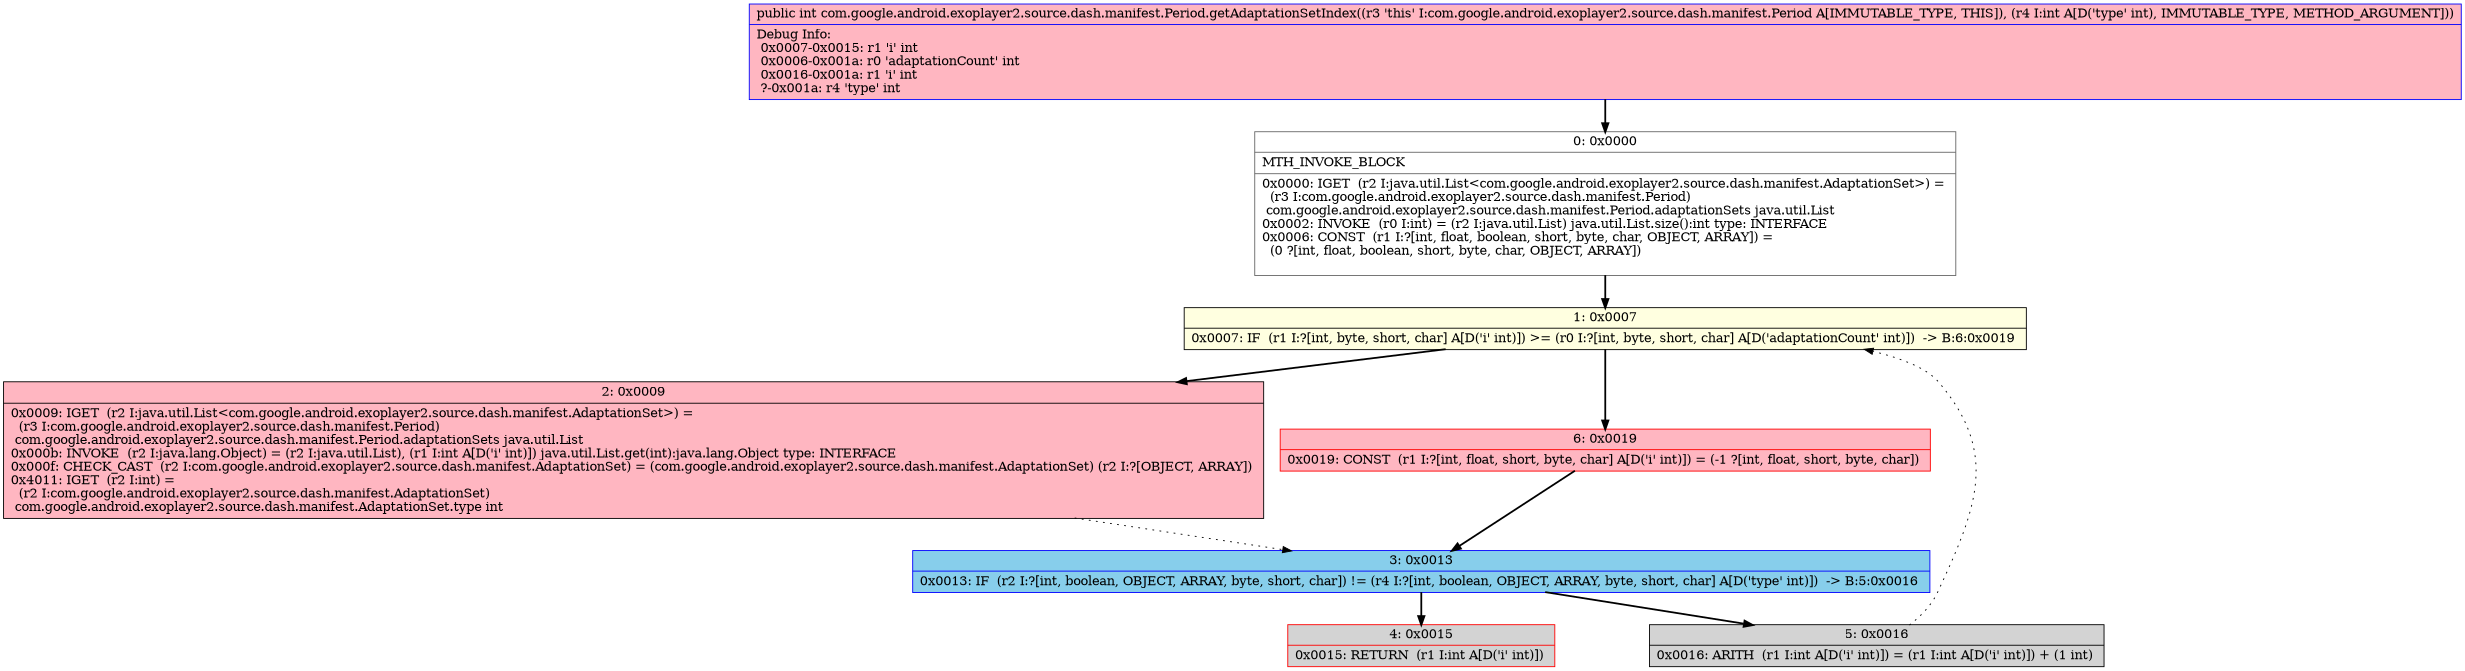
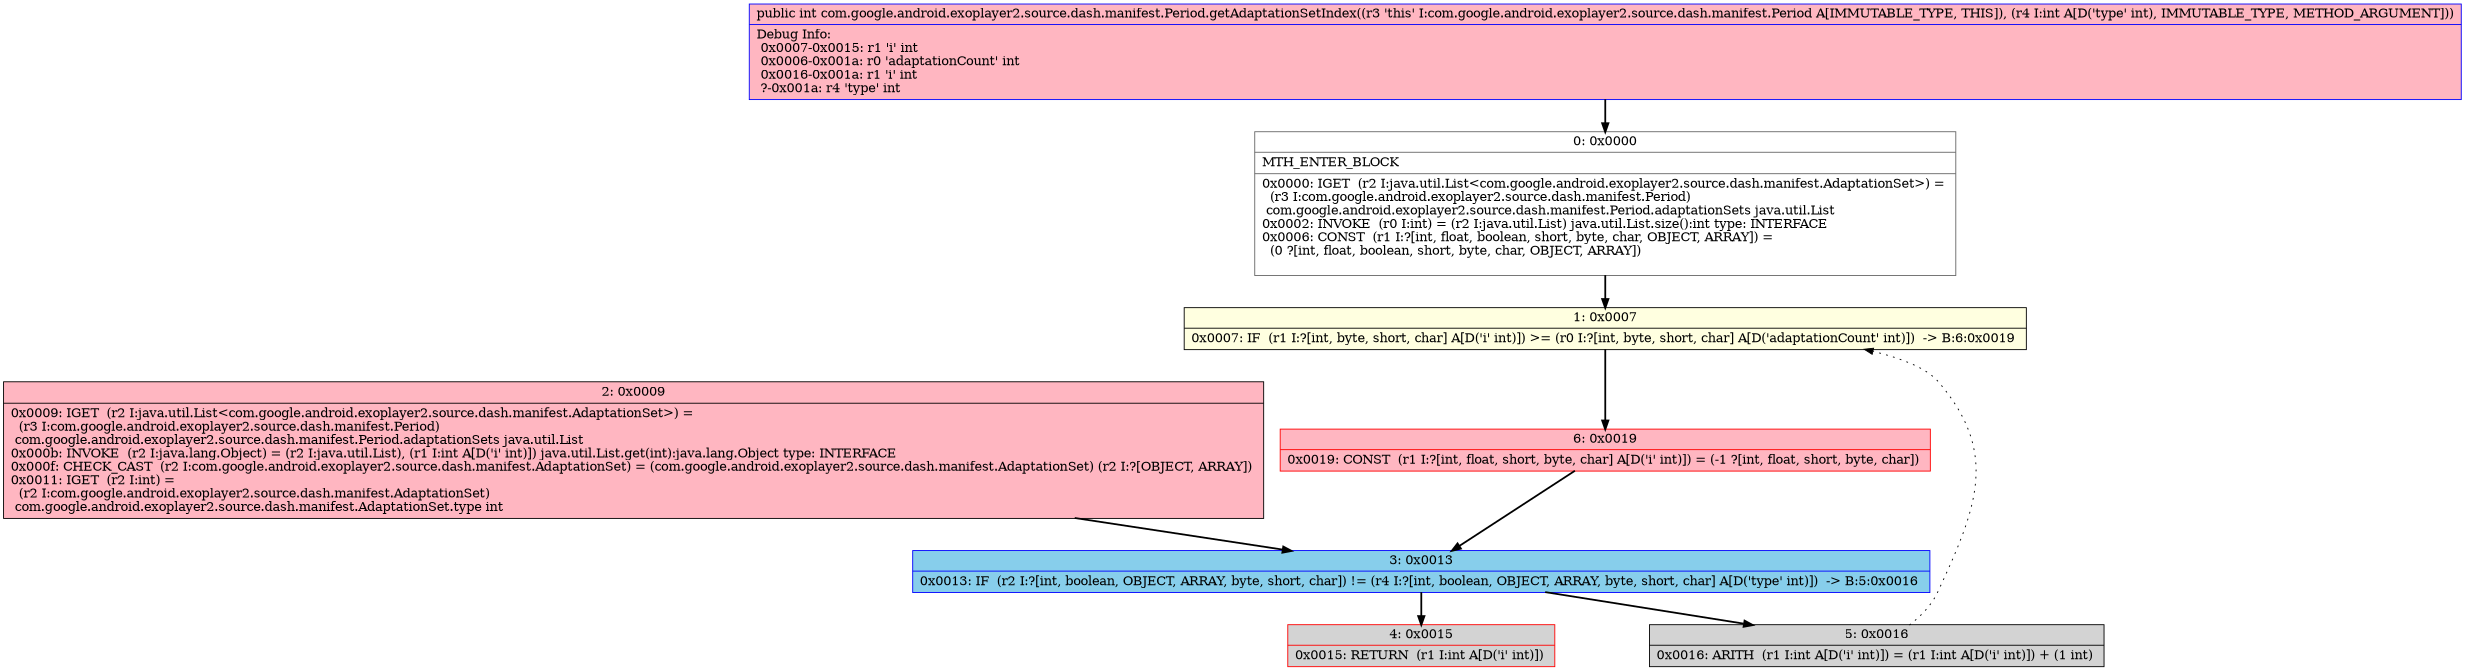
(1333, 163) -> (1331, 163)
(1316, 365) -> none
(95, 480) -> (95, 480)
(1179, 534) -> (1179, 534)
